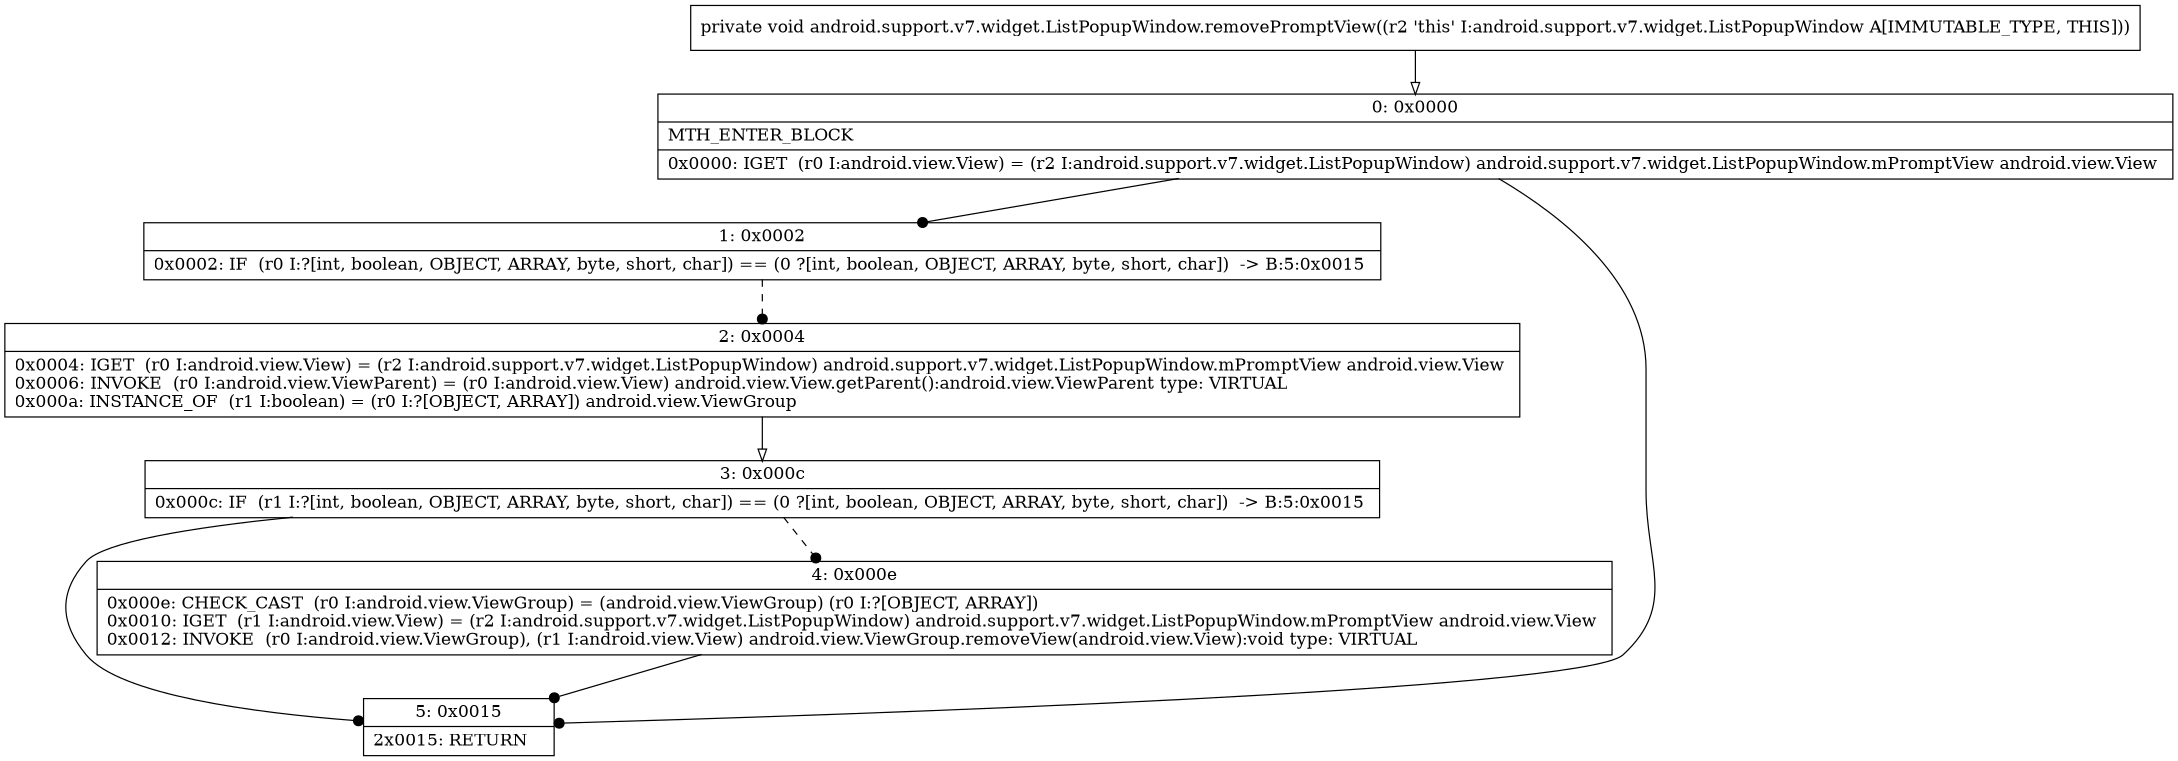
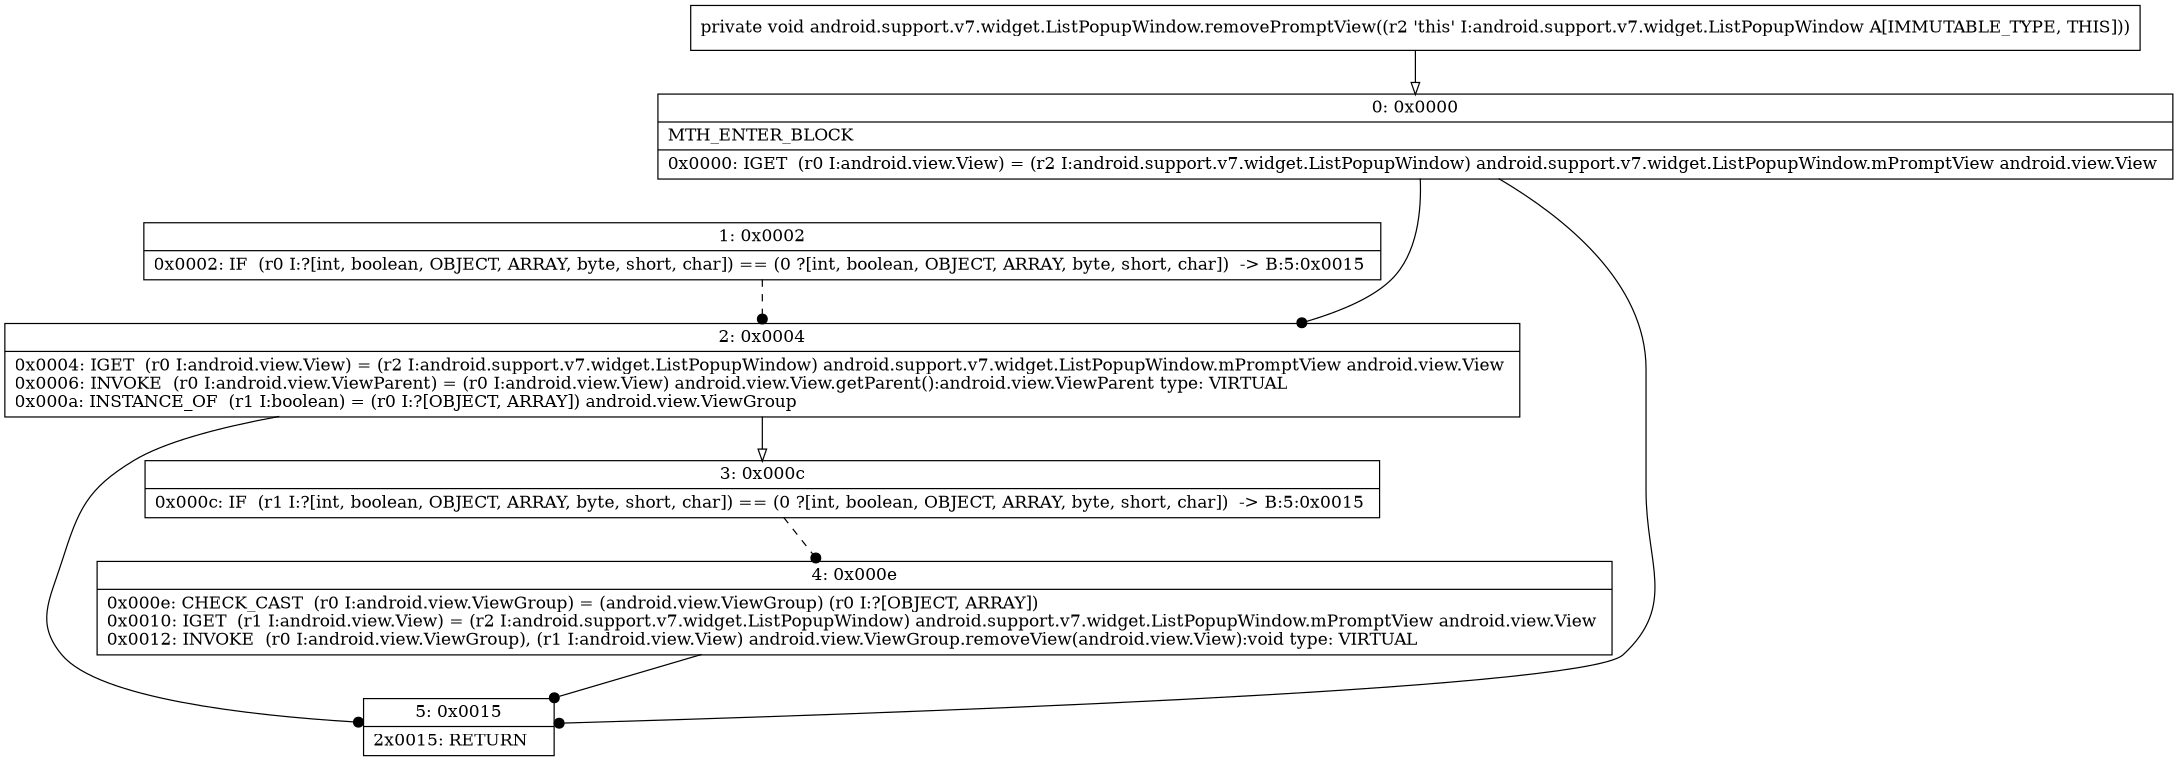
(1053, 200) -> (1396, 275)
(75, 639) -> (47, 620)
